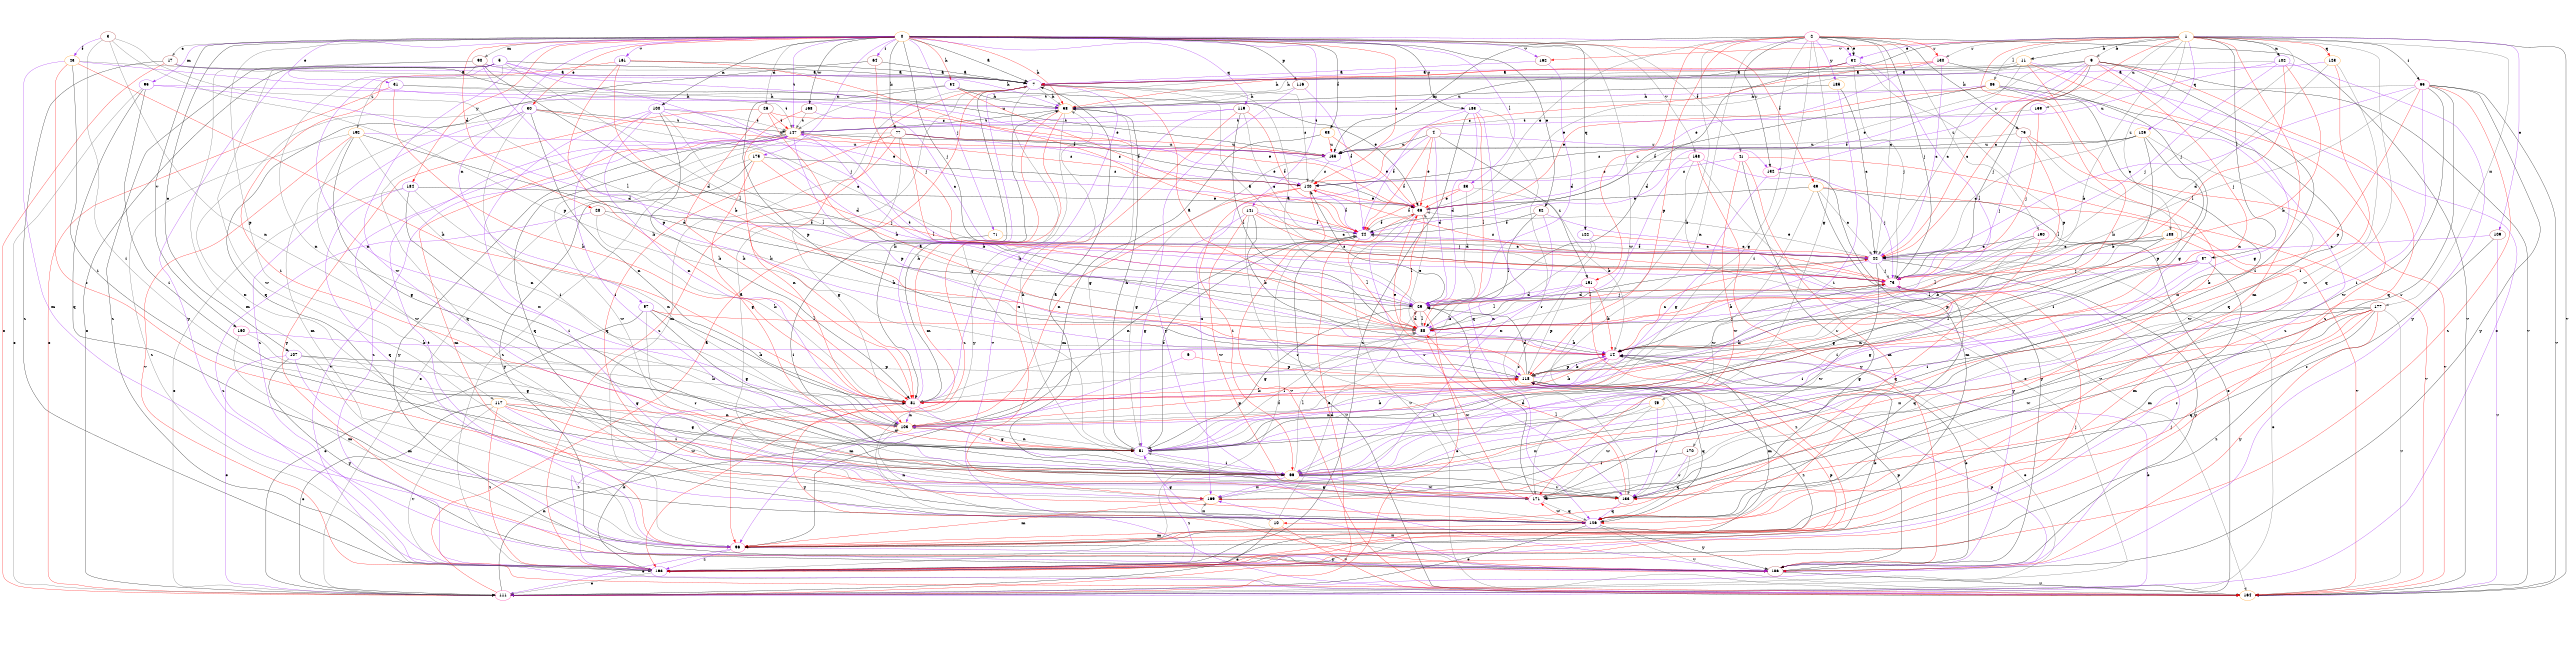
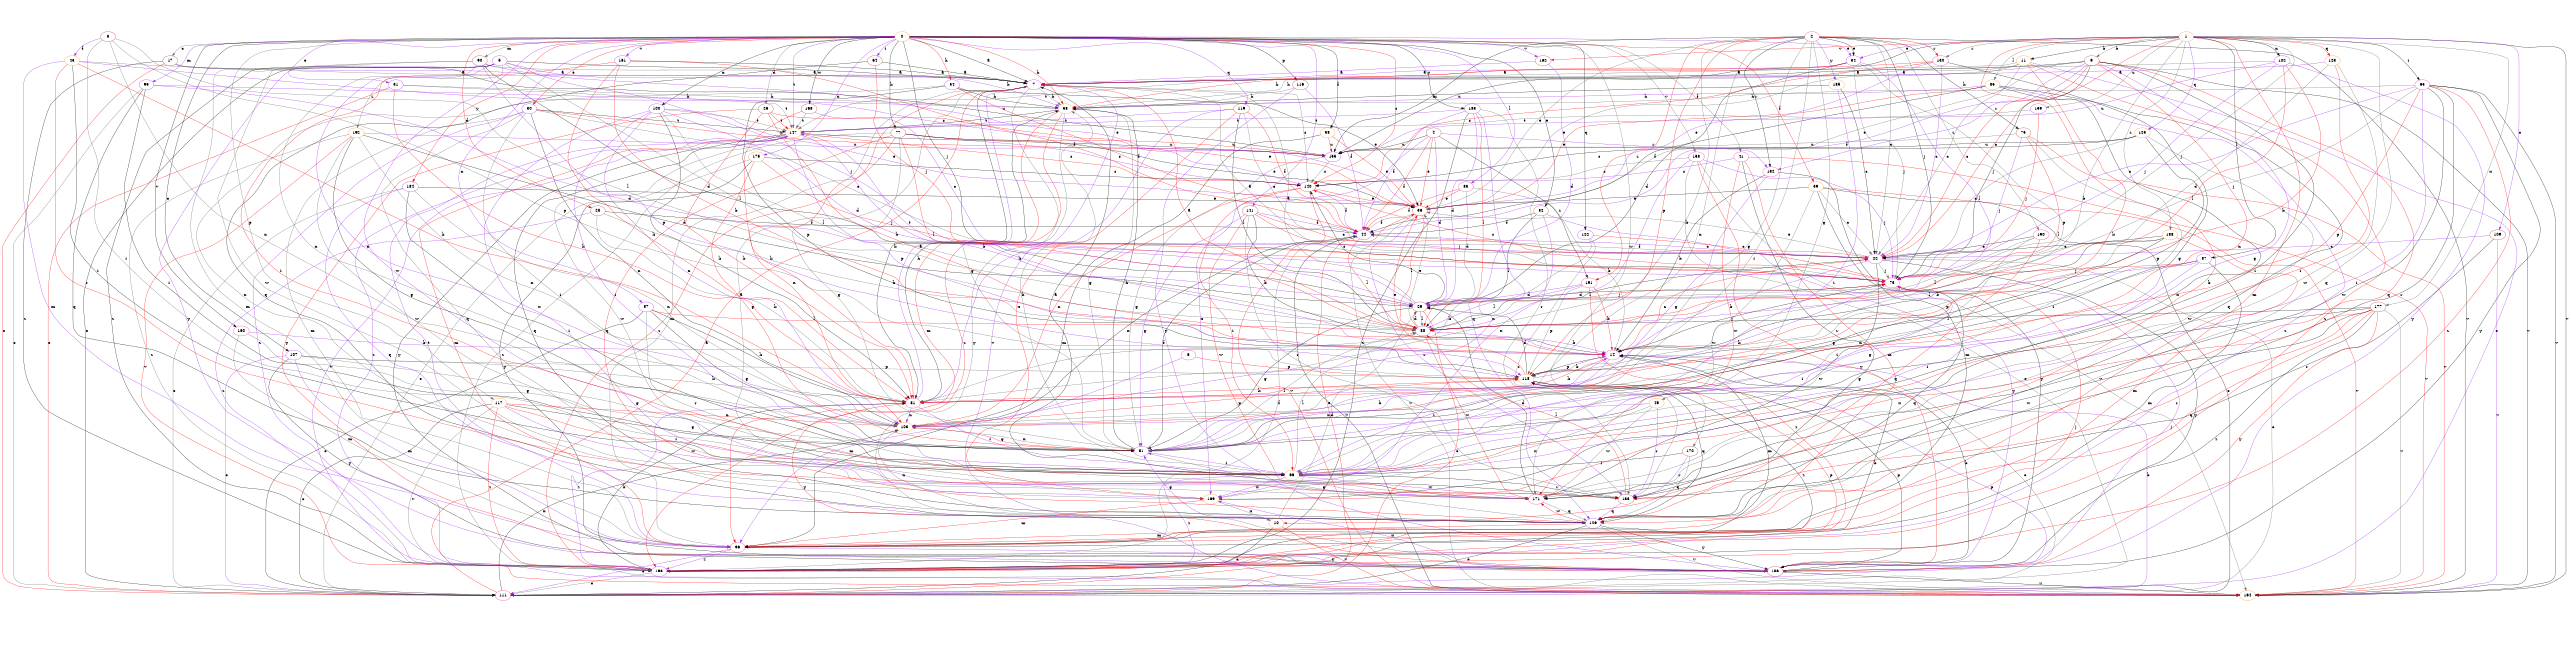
(996, 235) -> none
(1903, 304) -> (1678, 256)
(1232, 517) -> (1243, 510)
